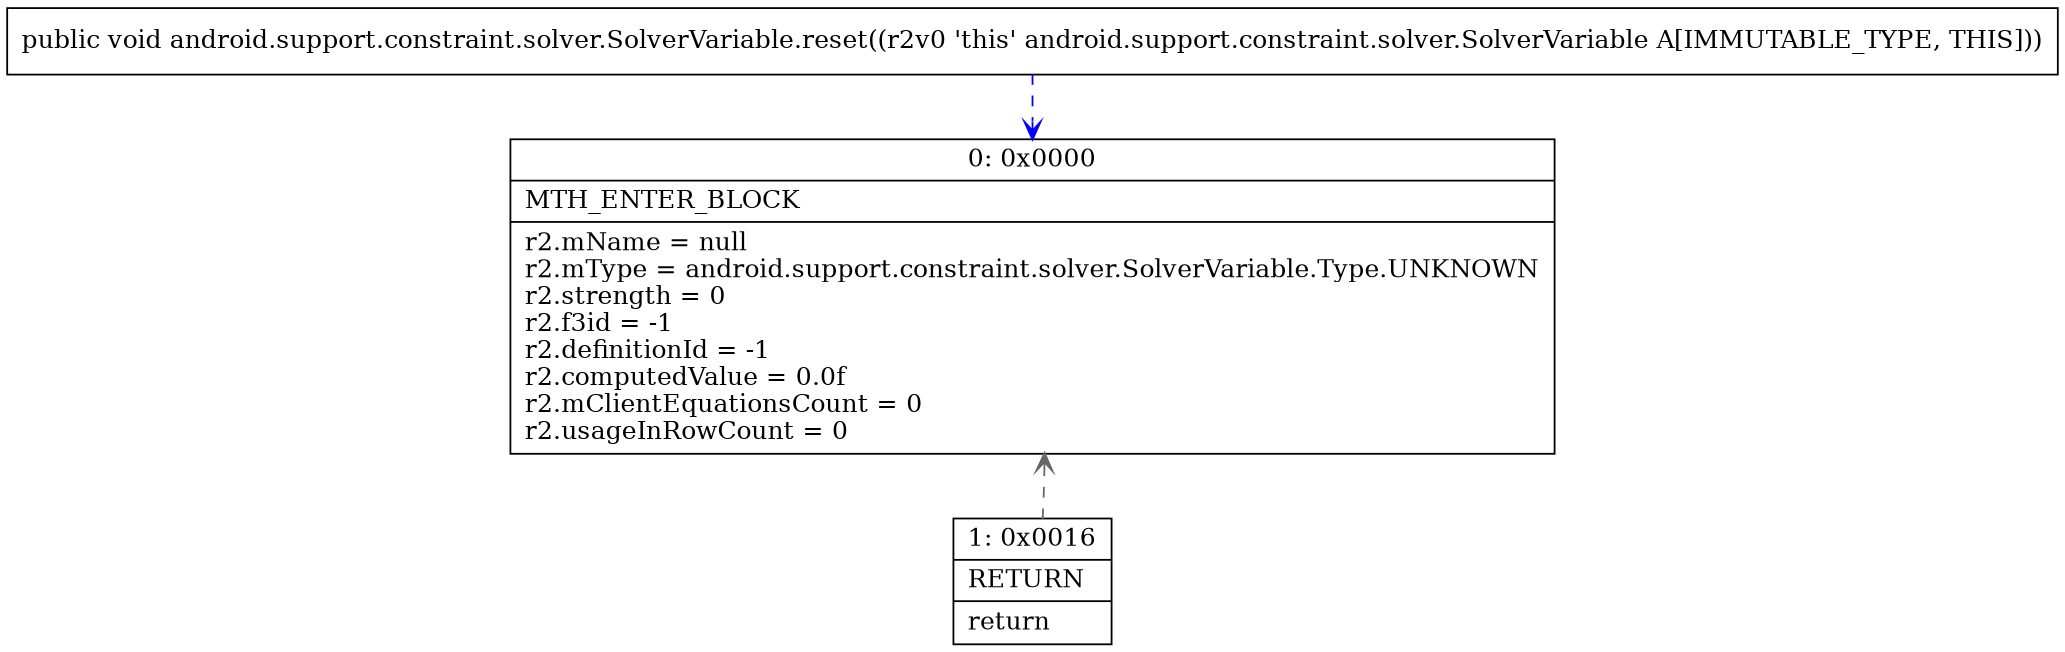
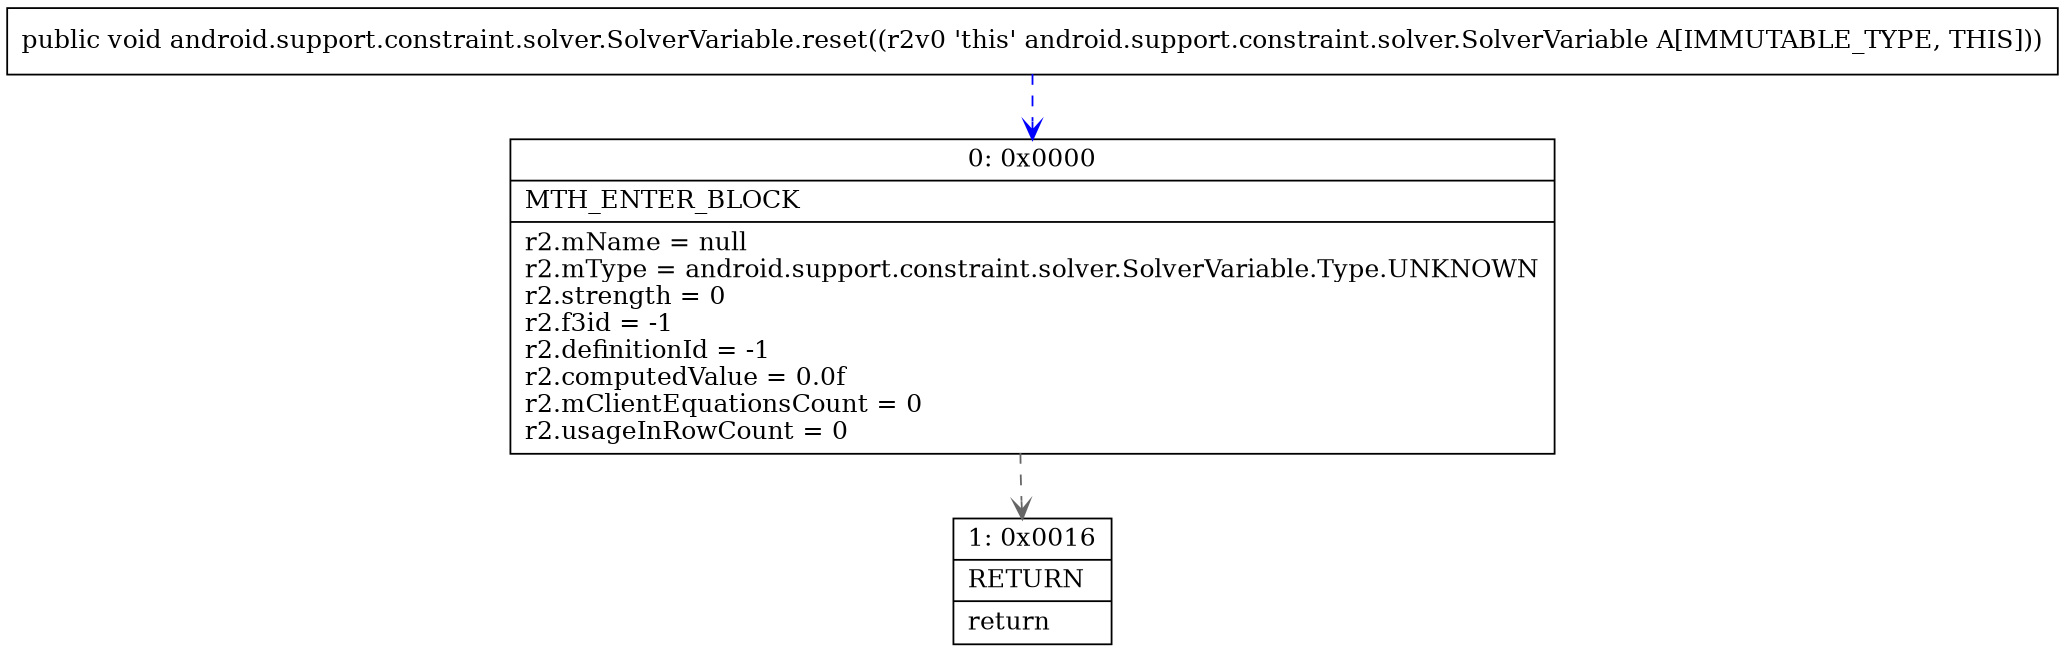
(1044, 495) -> (1021, 477)
